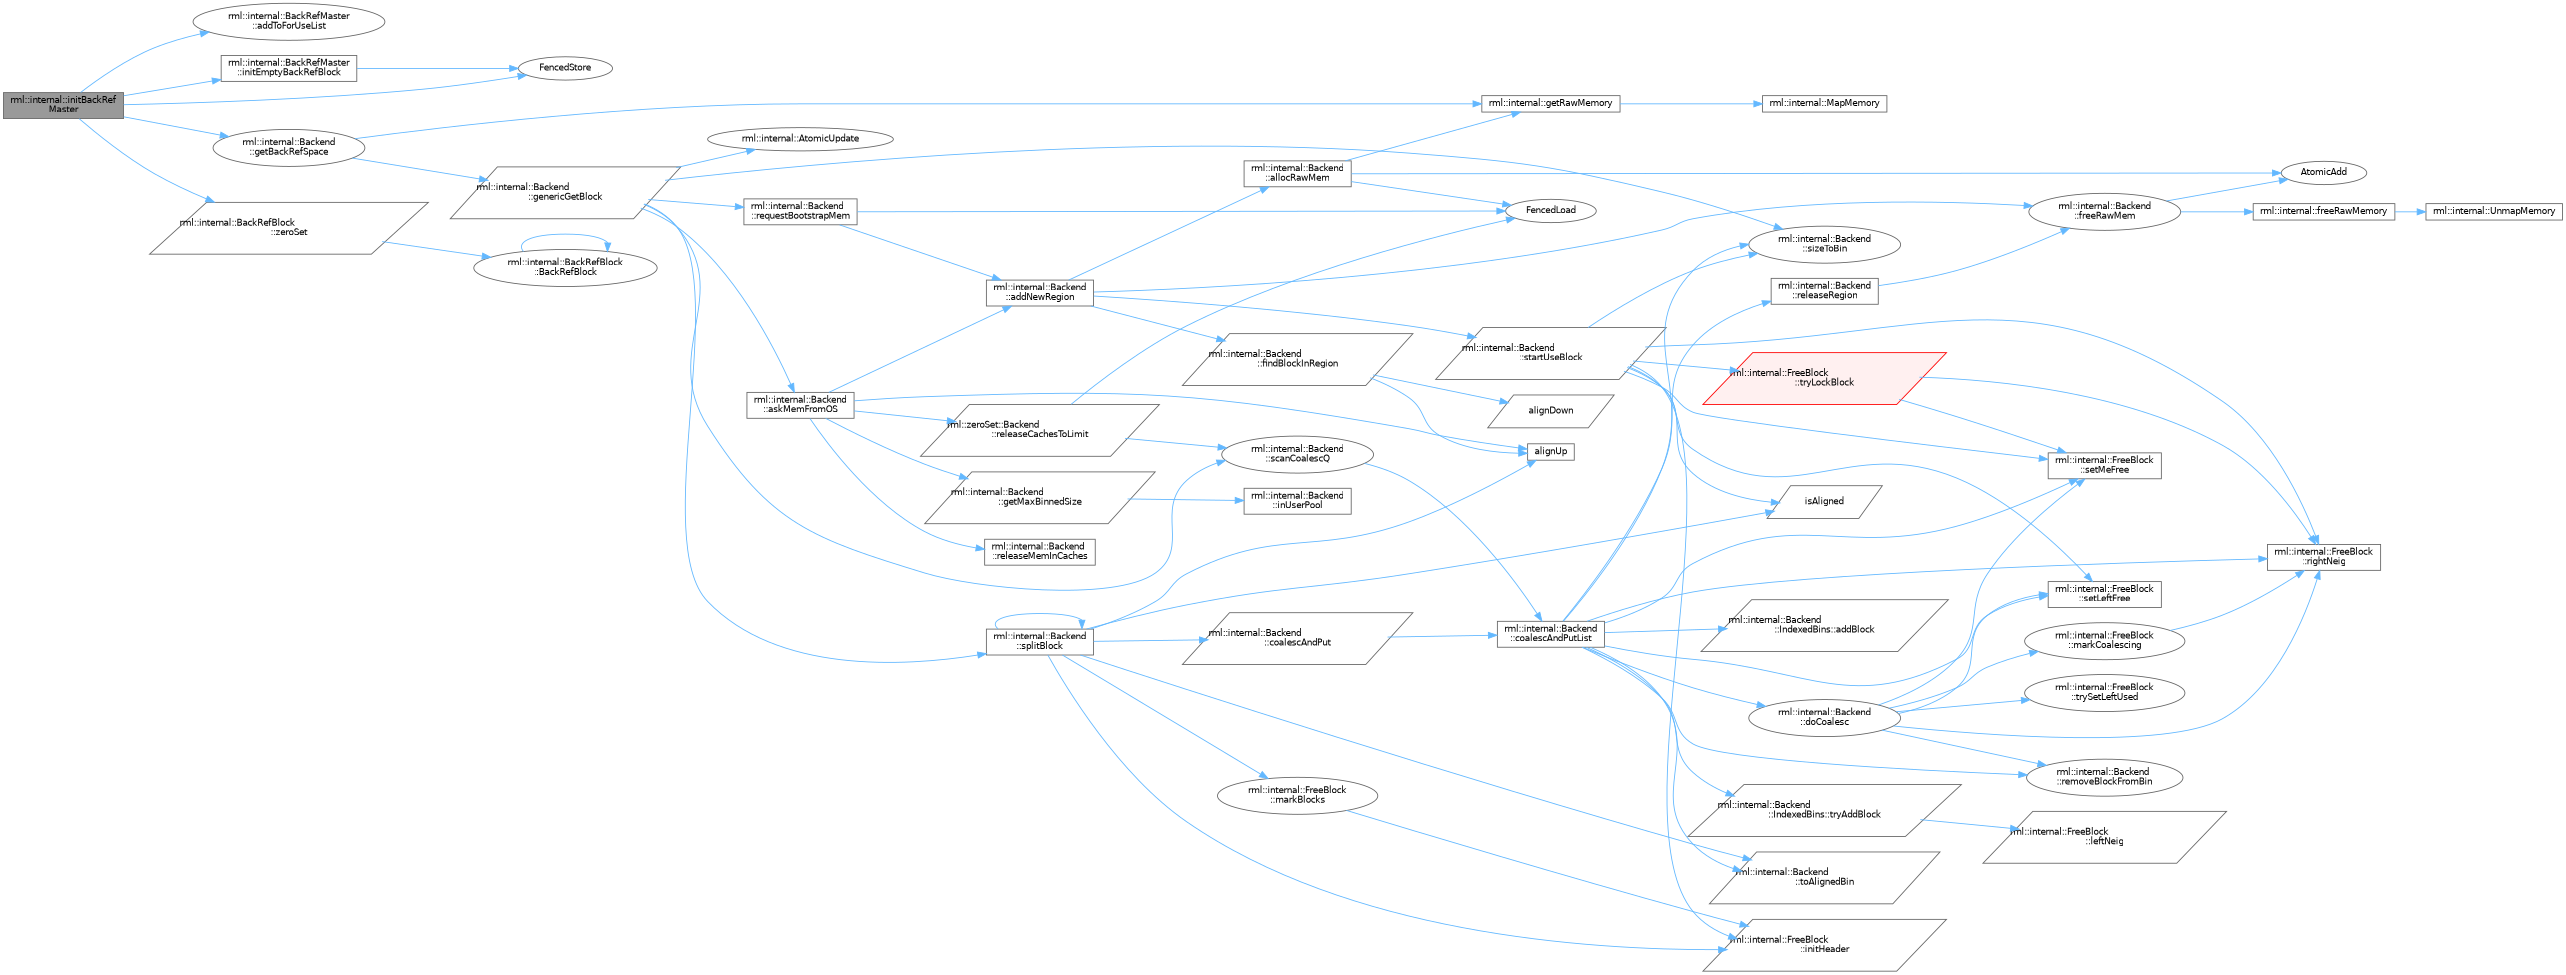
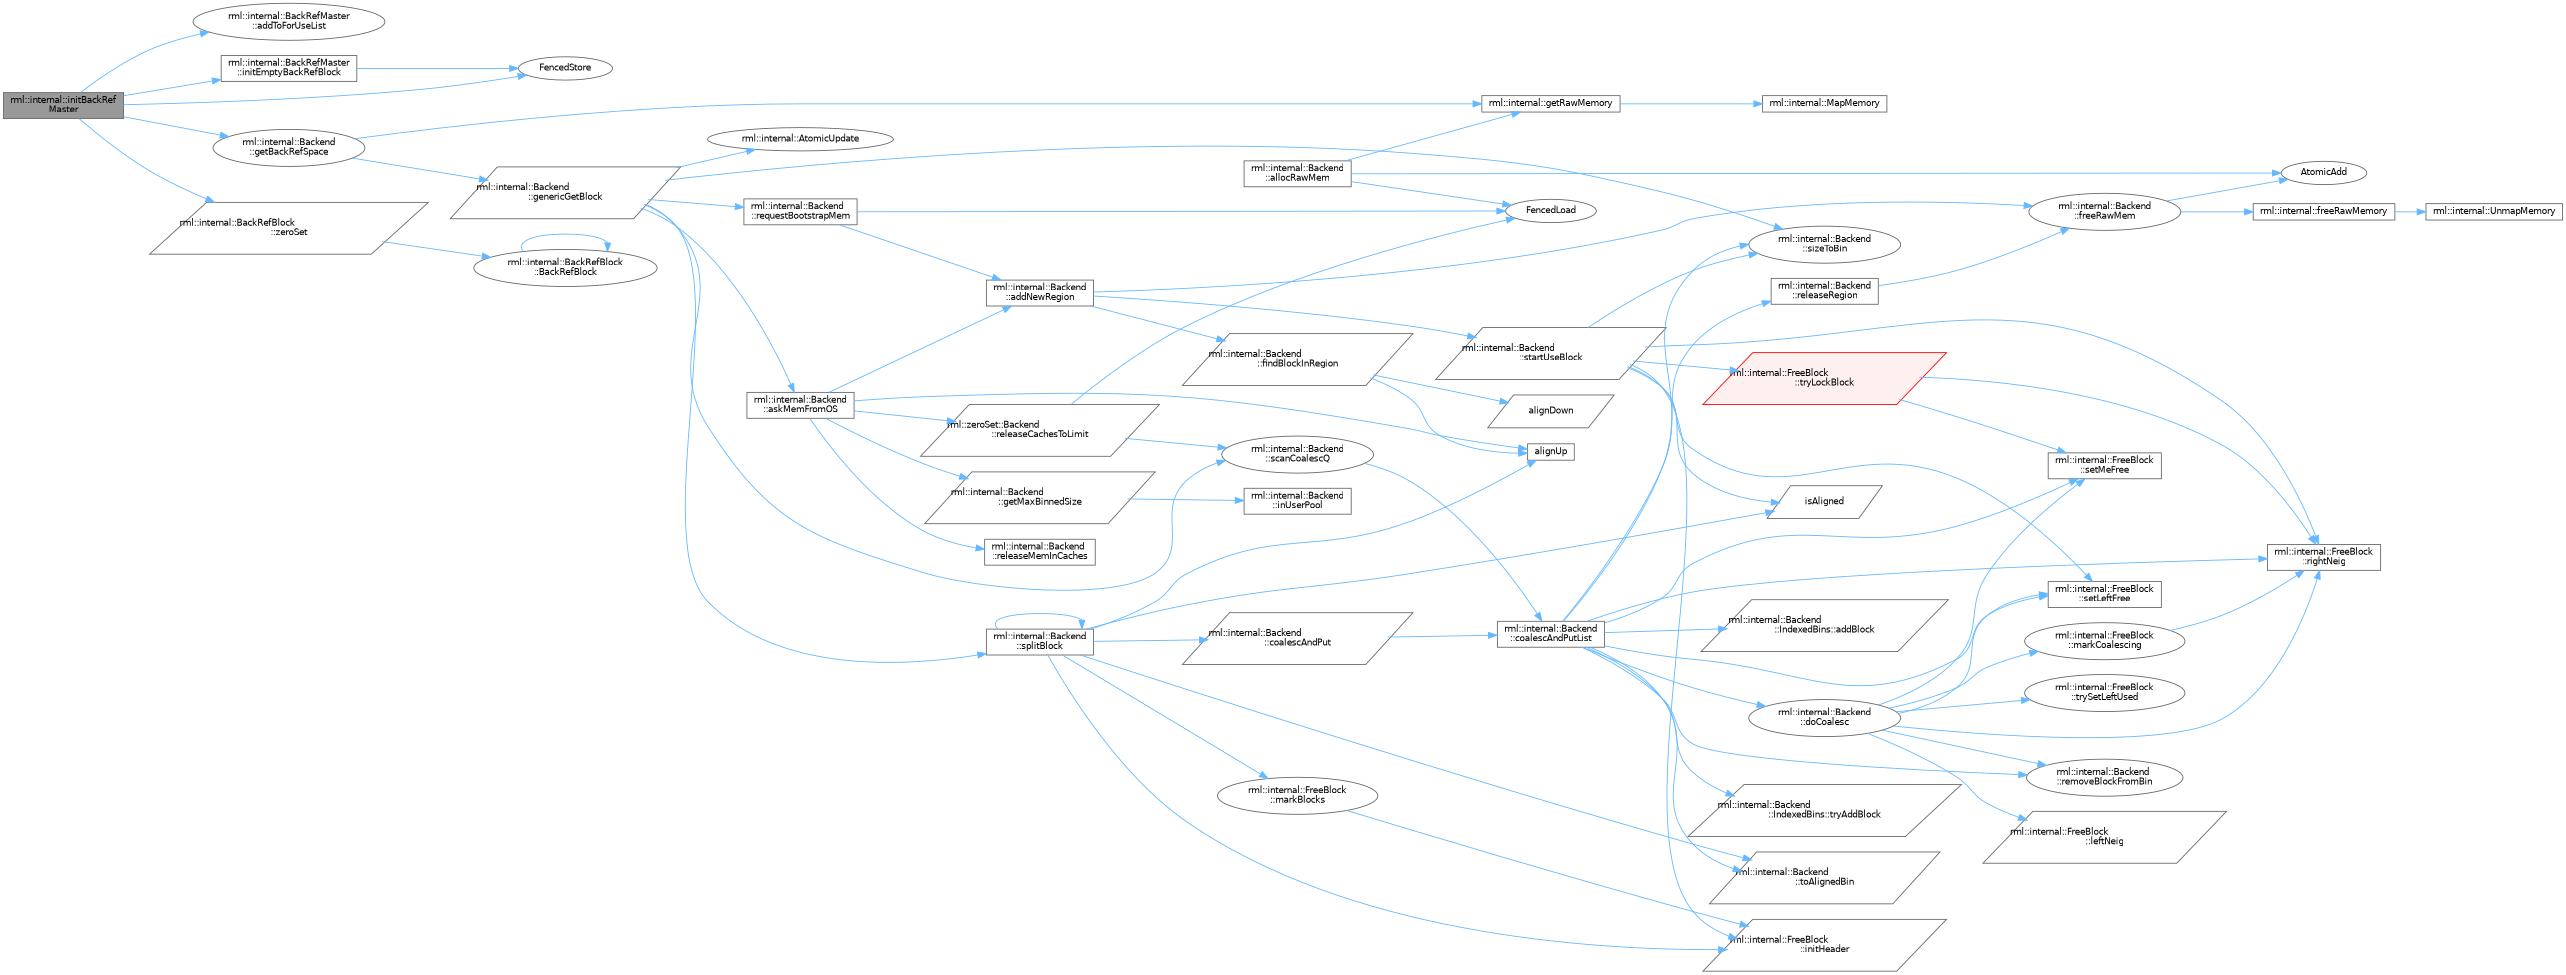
(1165, 235) -> none
(1825, 432) -> none
(1965, 824) -> (1935, 764)
